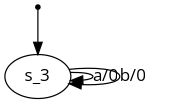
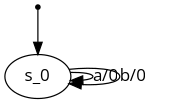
(38, 77) -> (38, 77)
